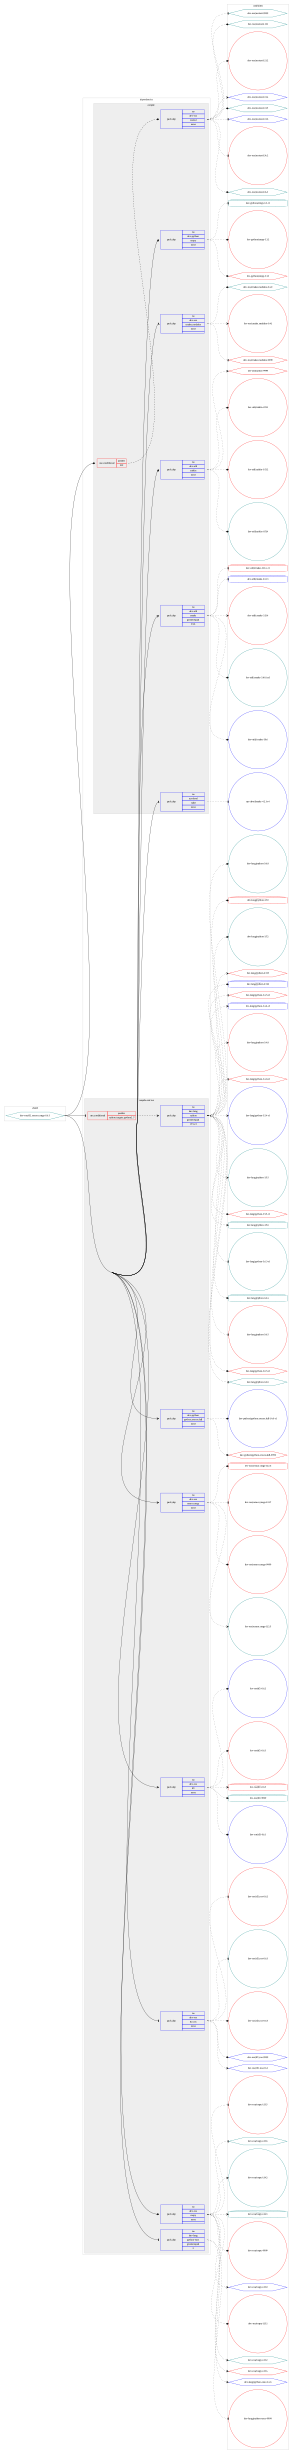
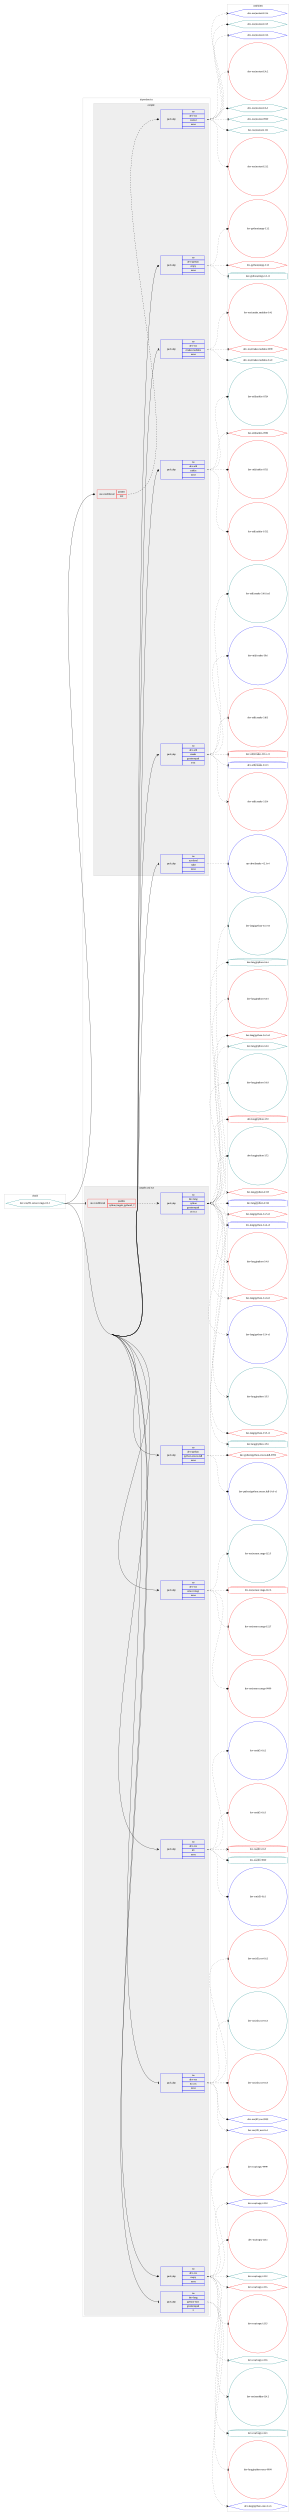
none -> (258, 718)
(258, 2178) -> (258, 2397)
